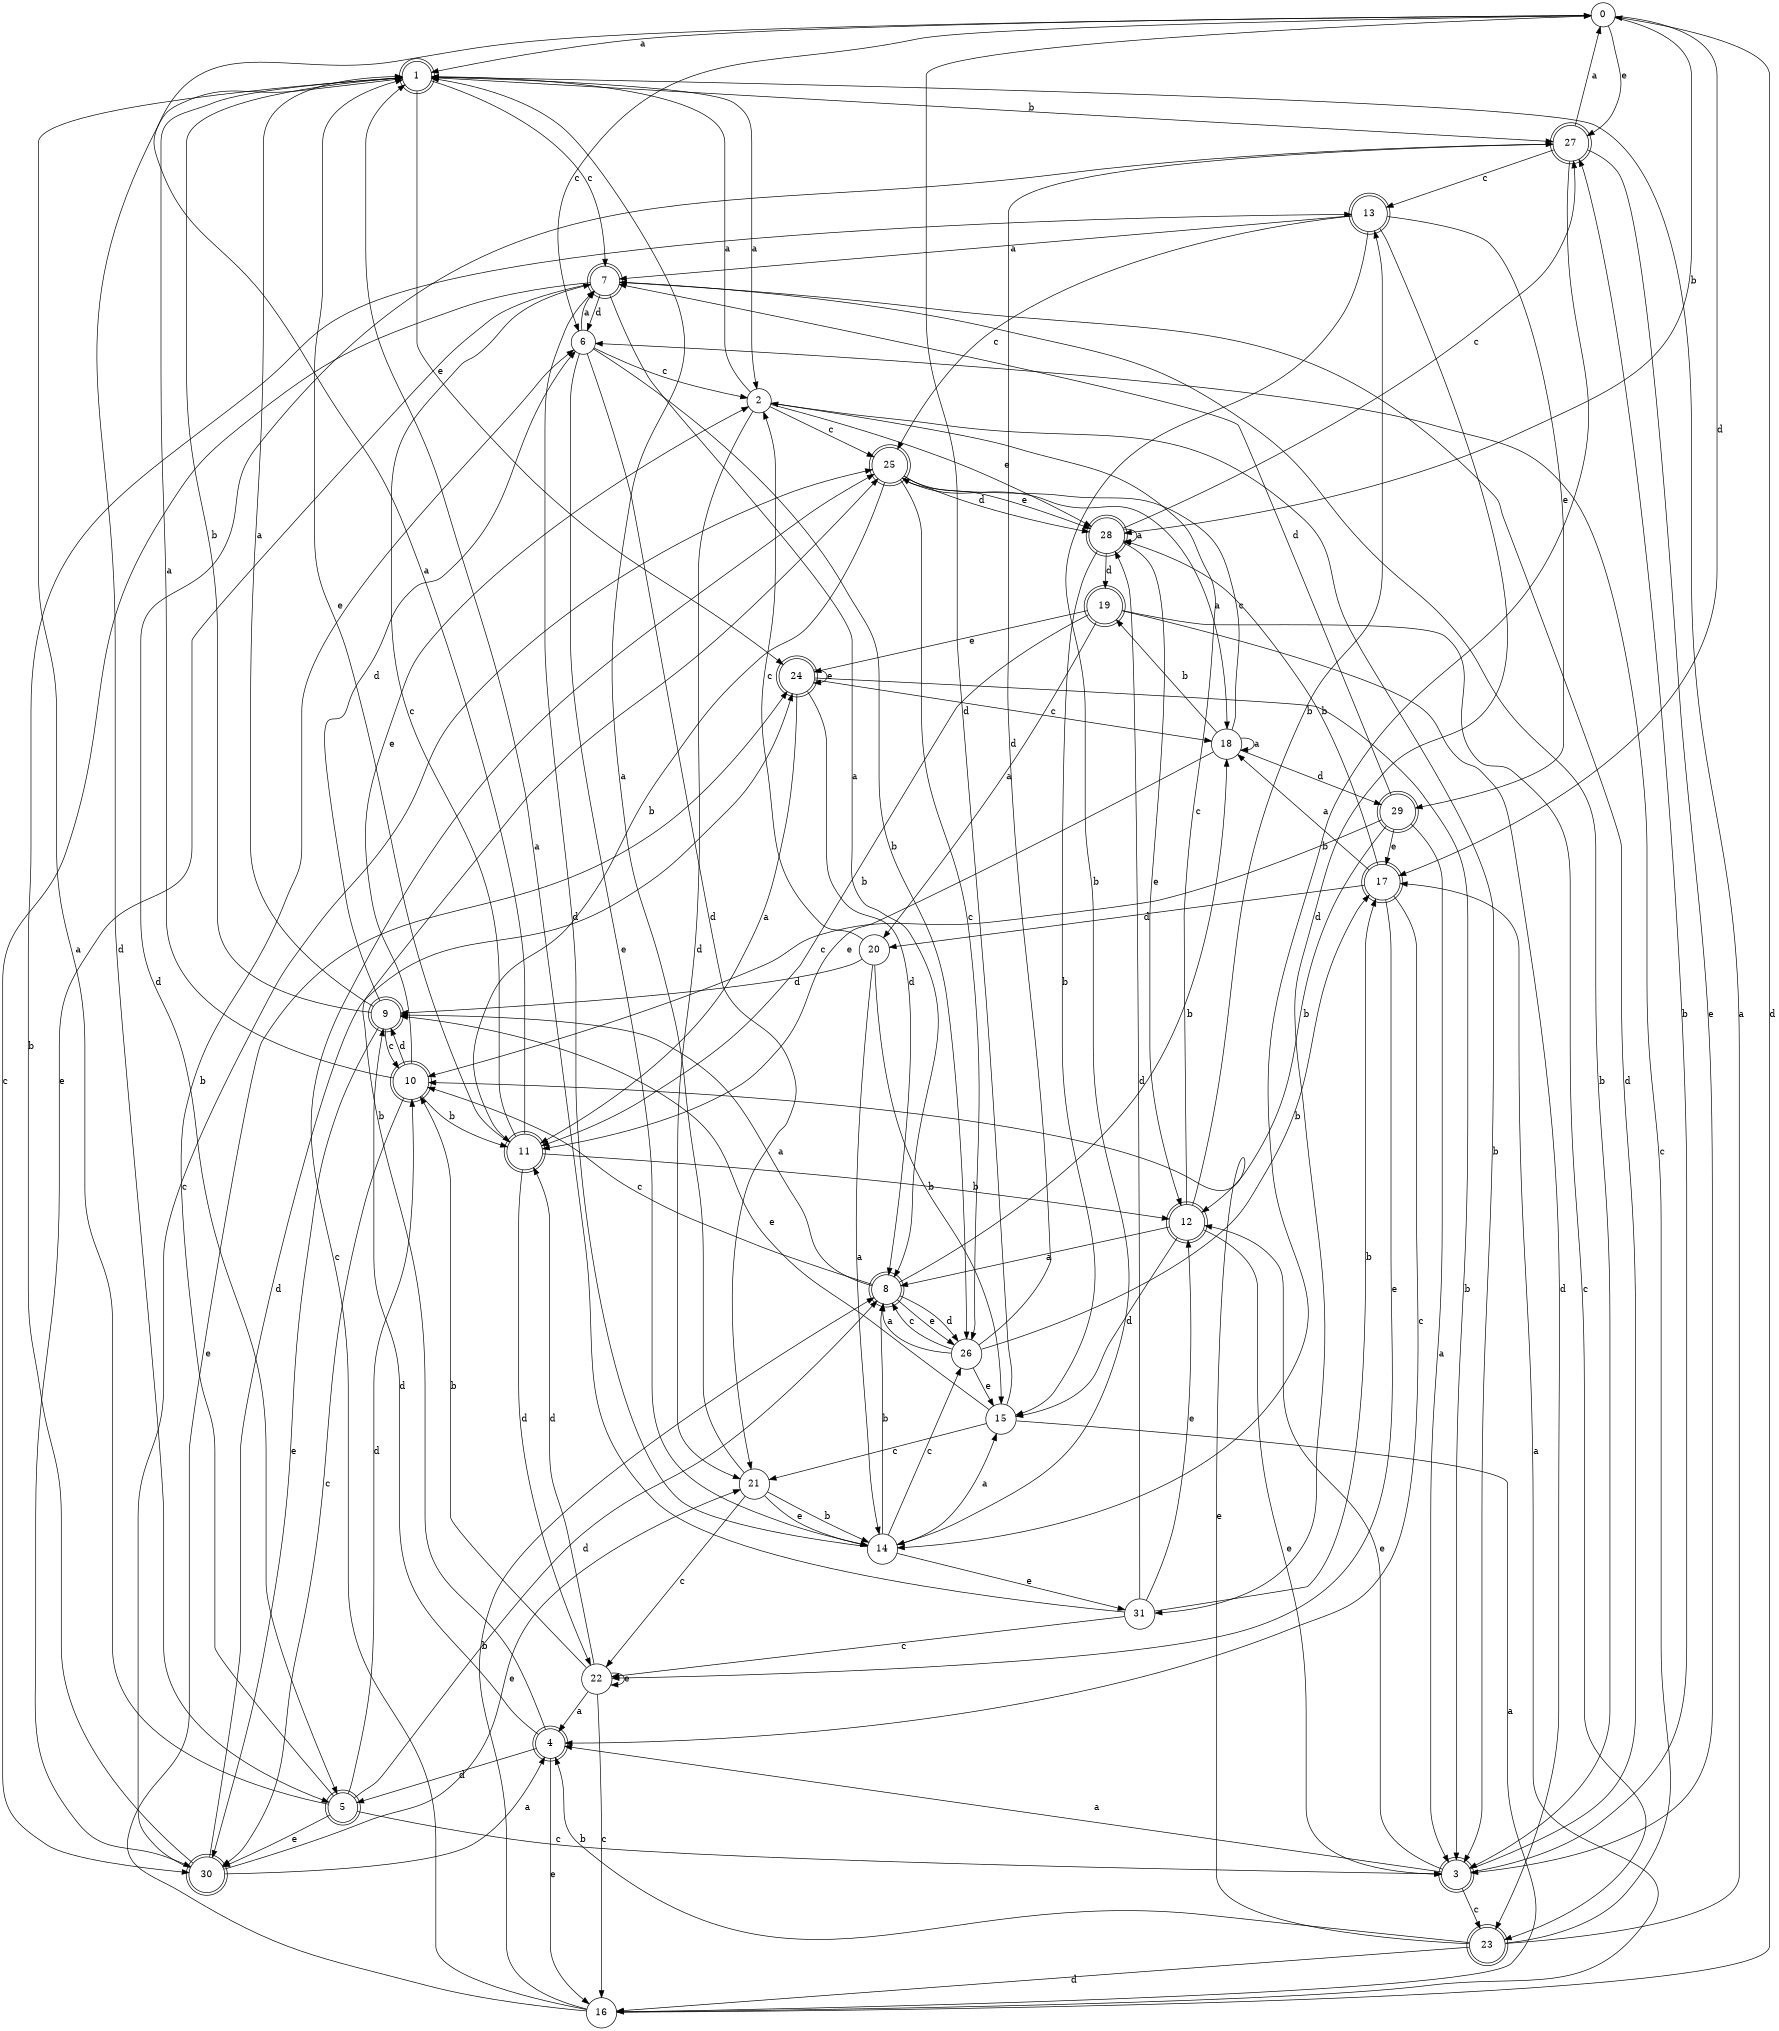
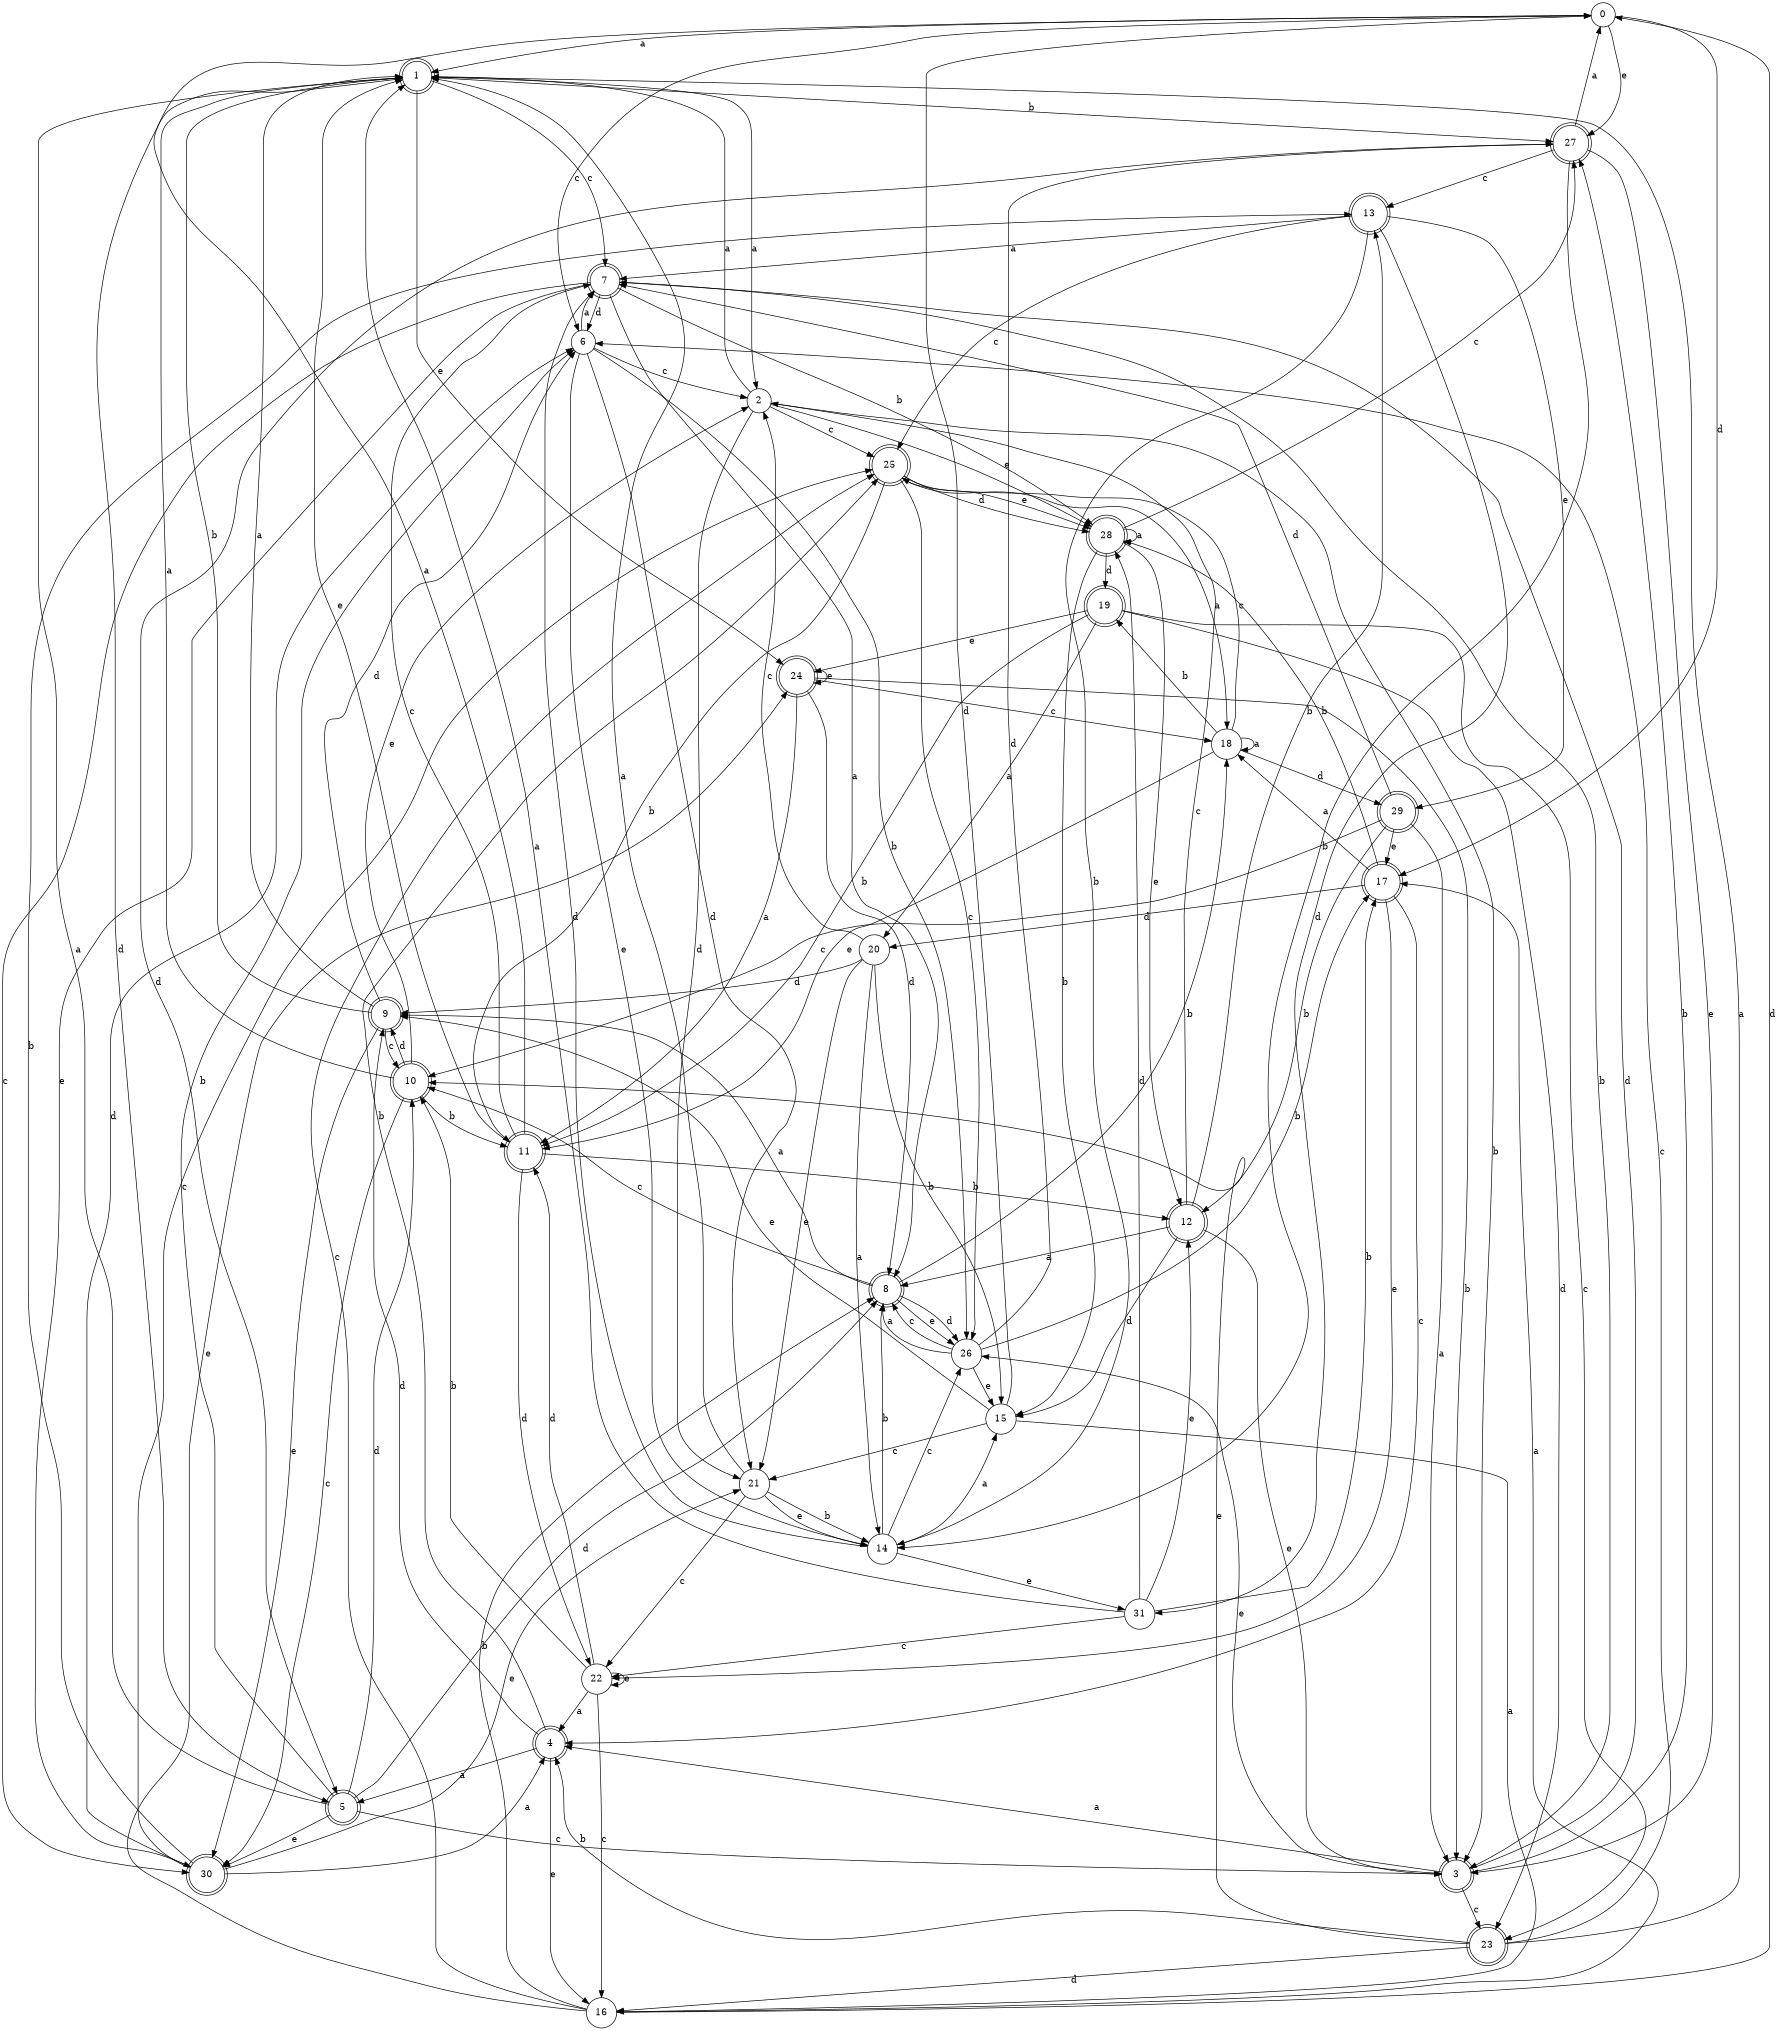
(1606, 391) -> (857, 395)
(306, 1154) -> (111, 1045)
none -> (805, 1195)
(1375, 1547) -> (1237, 1616)
(462, 1776) -> (462, 1776)
